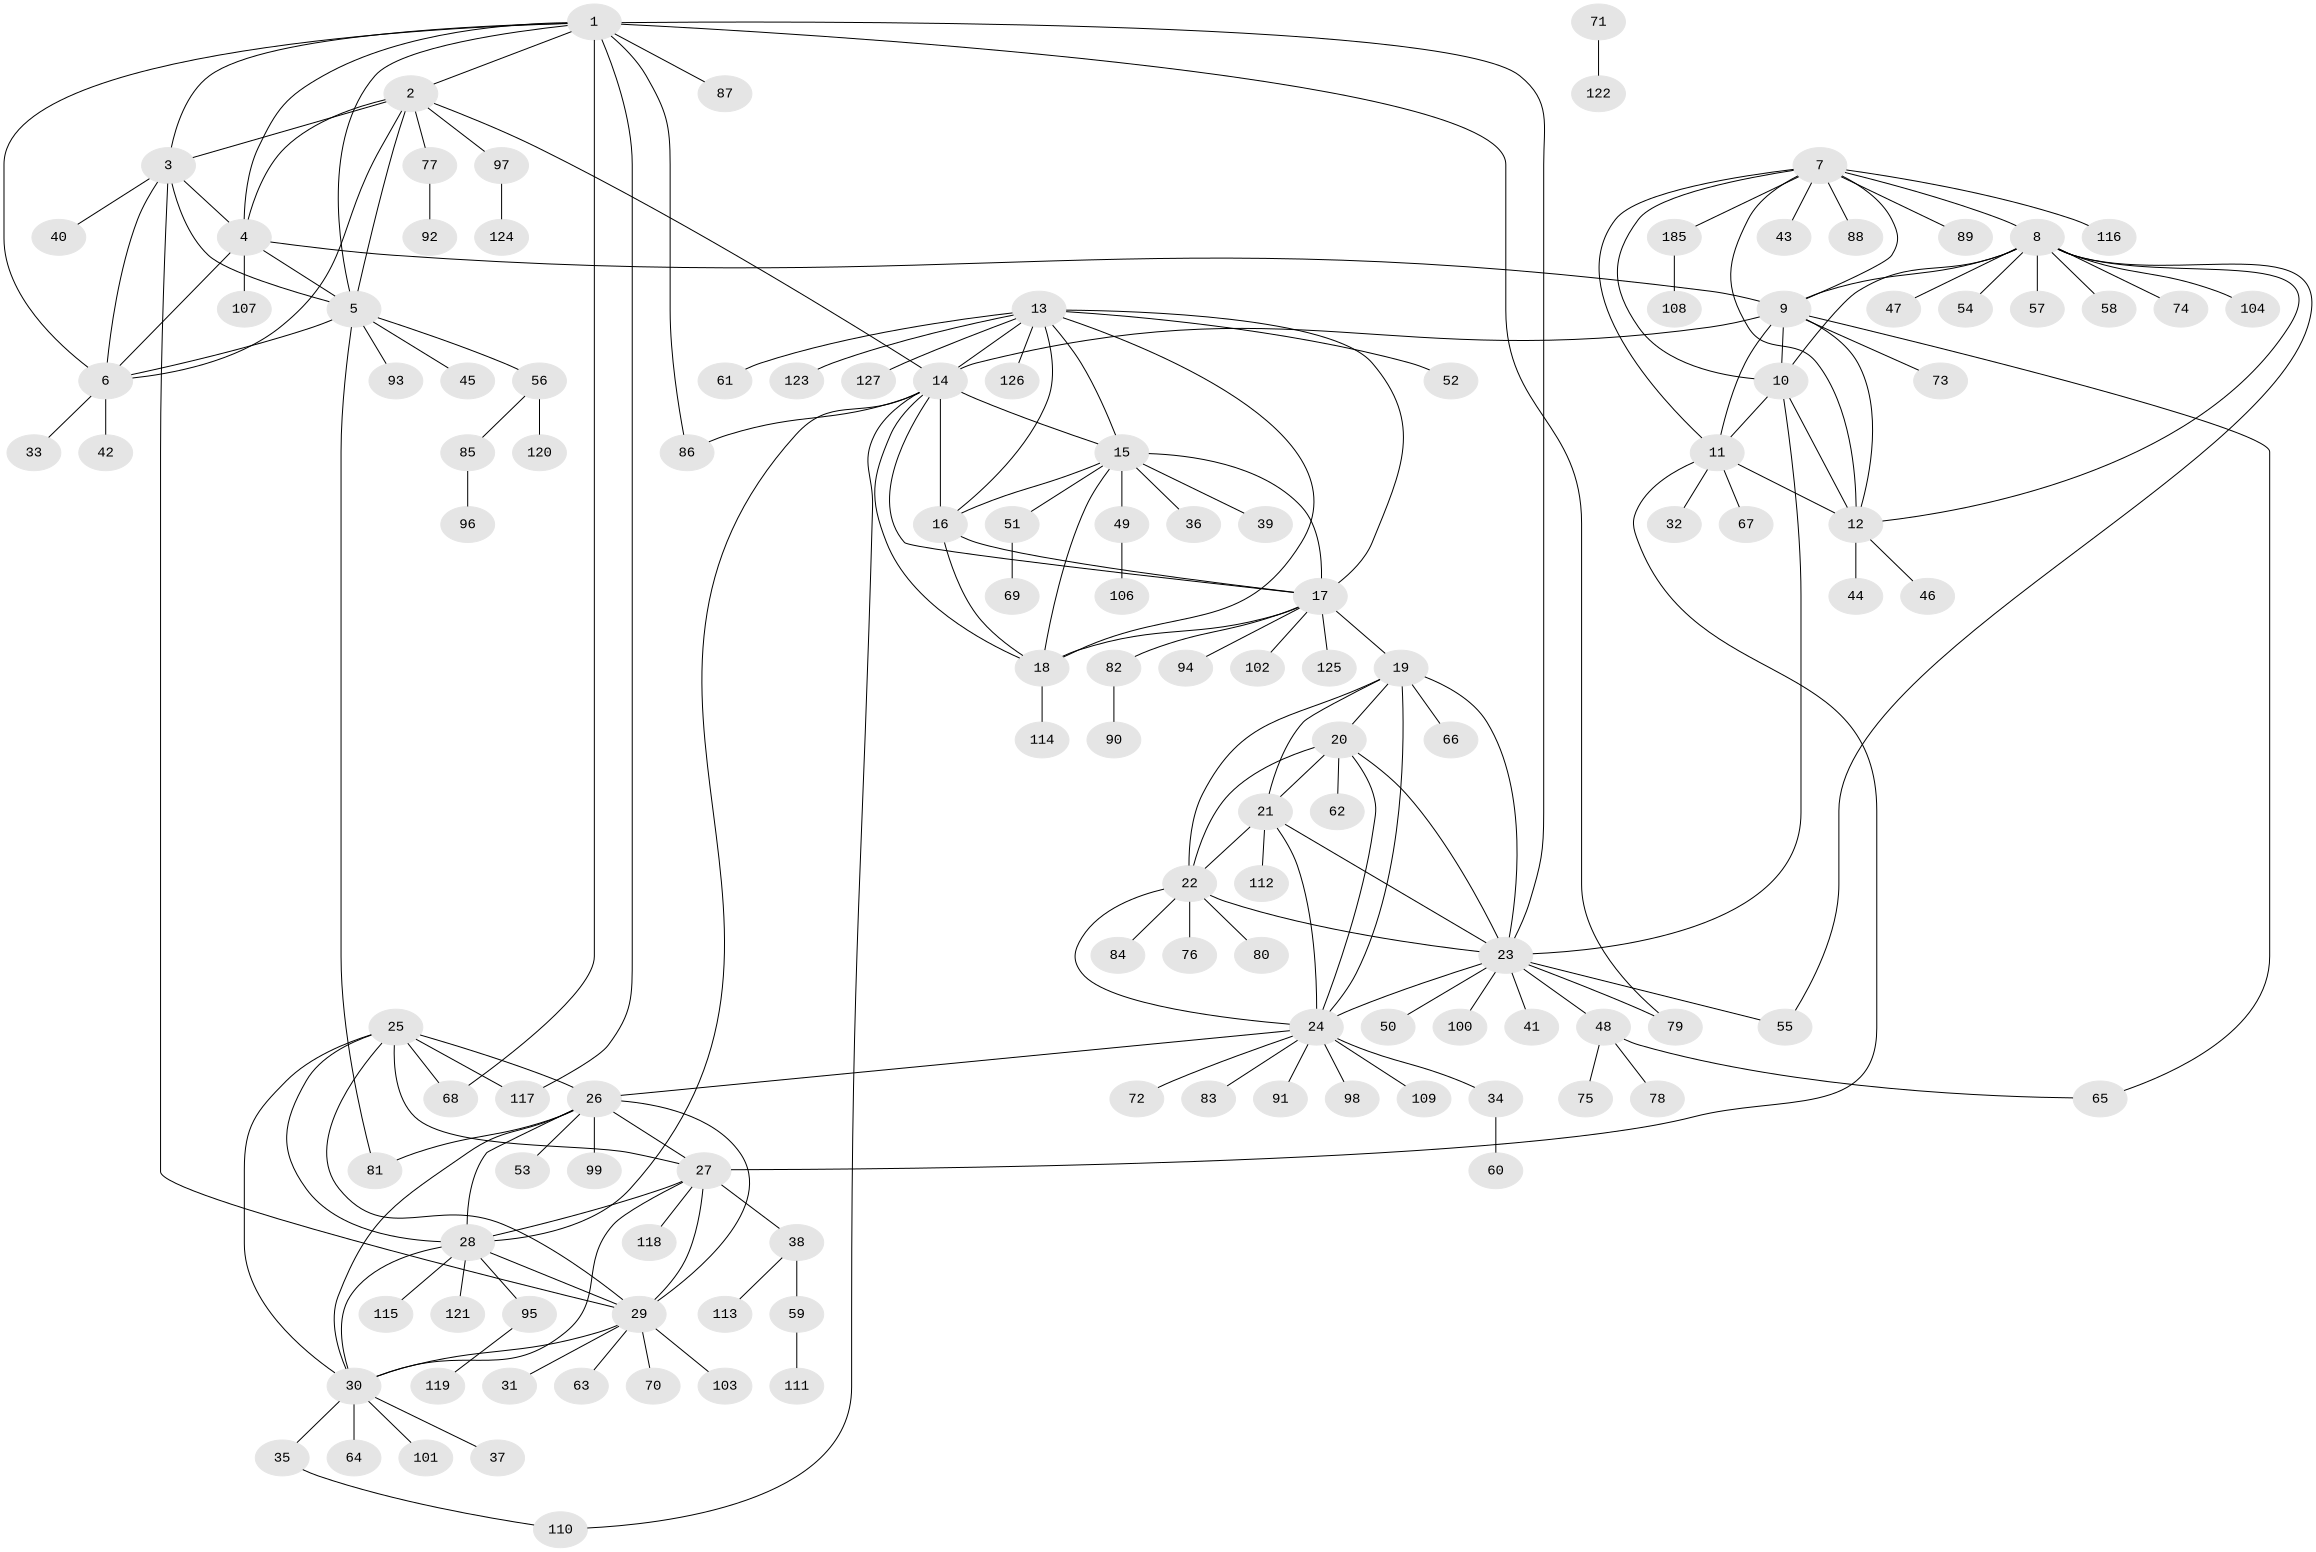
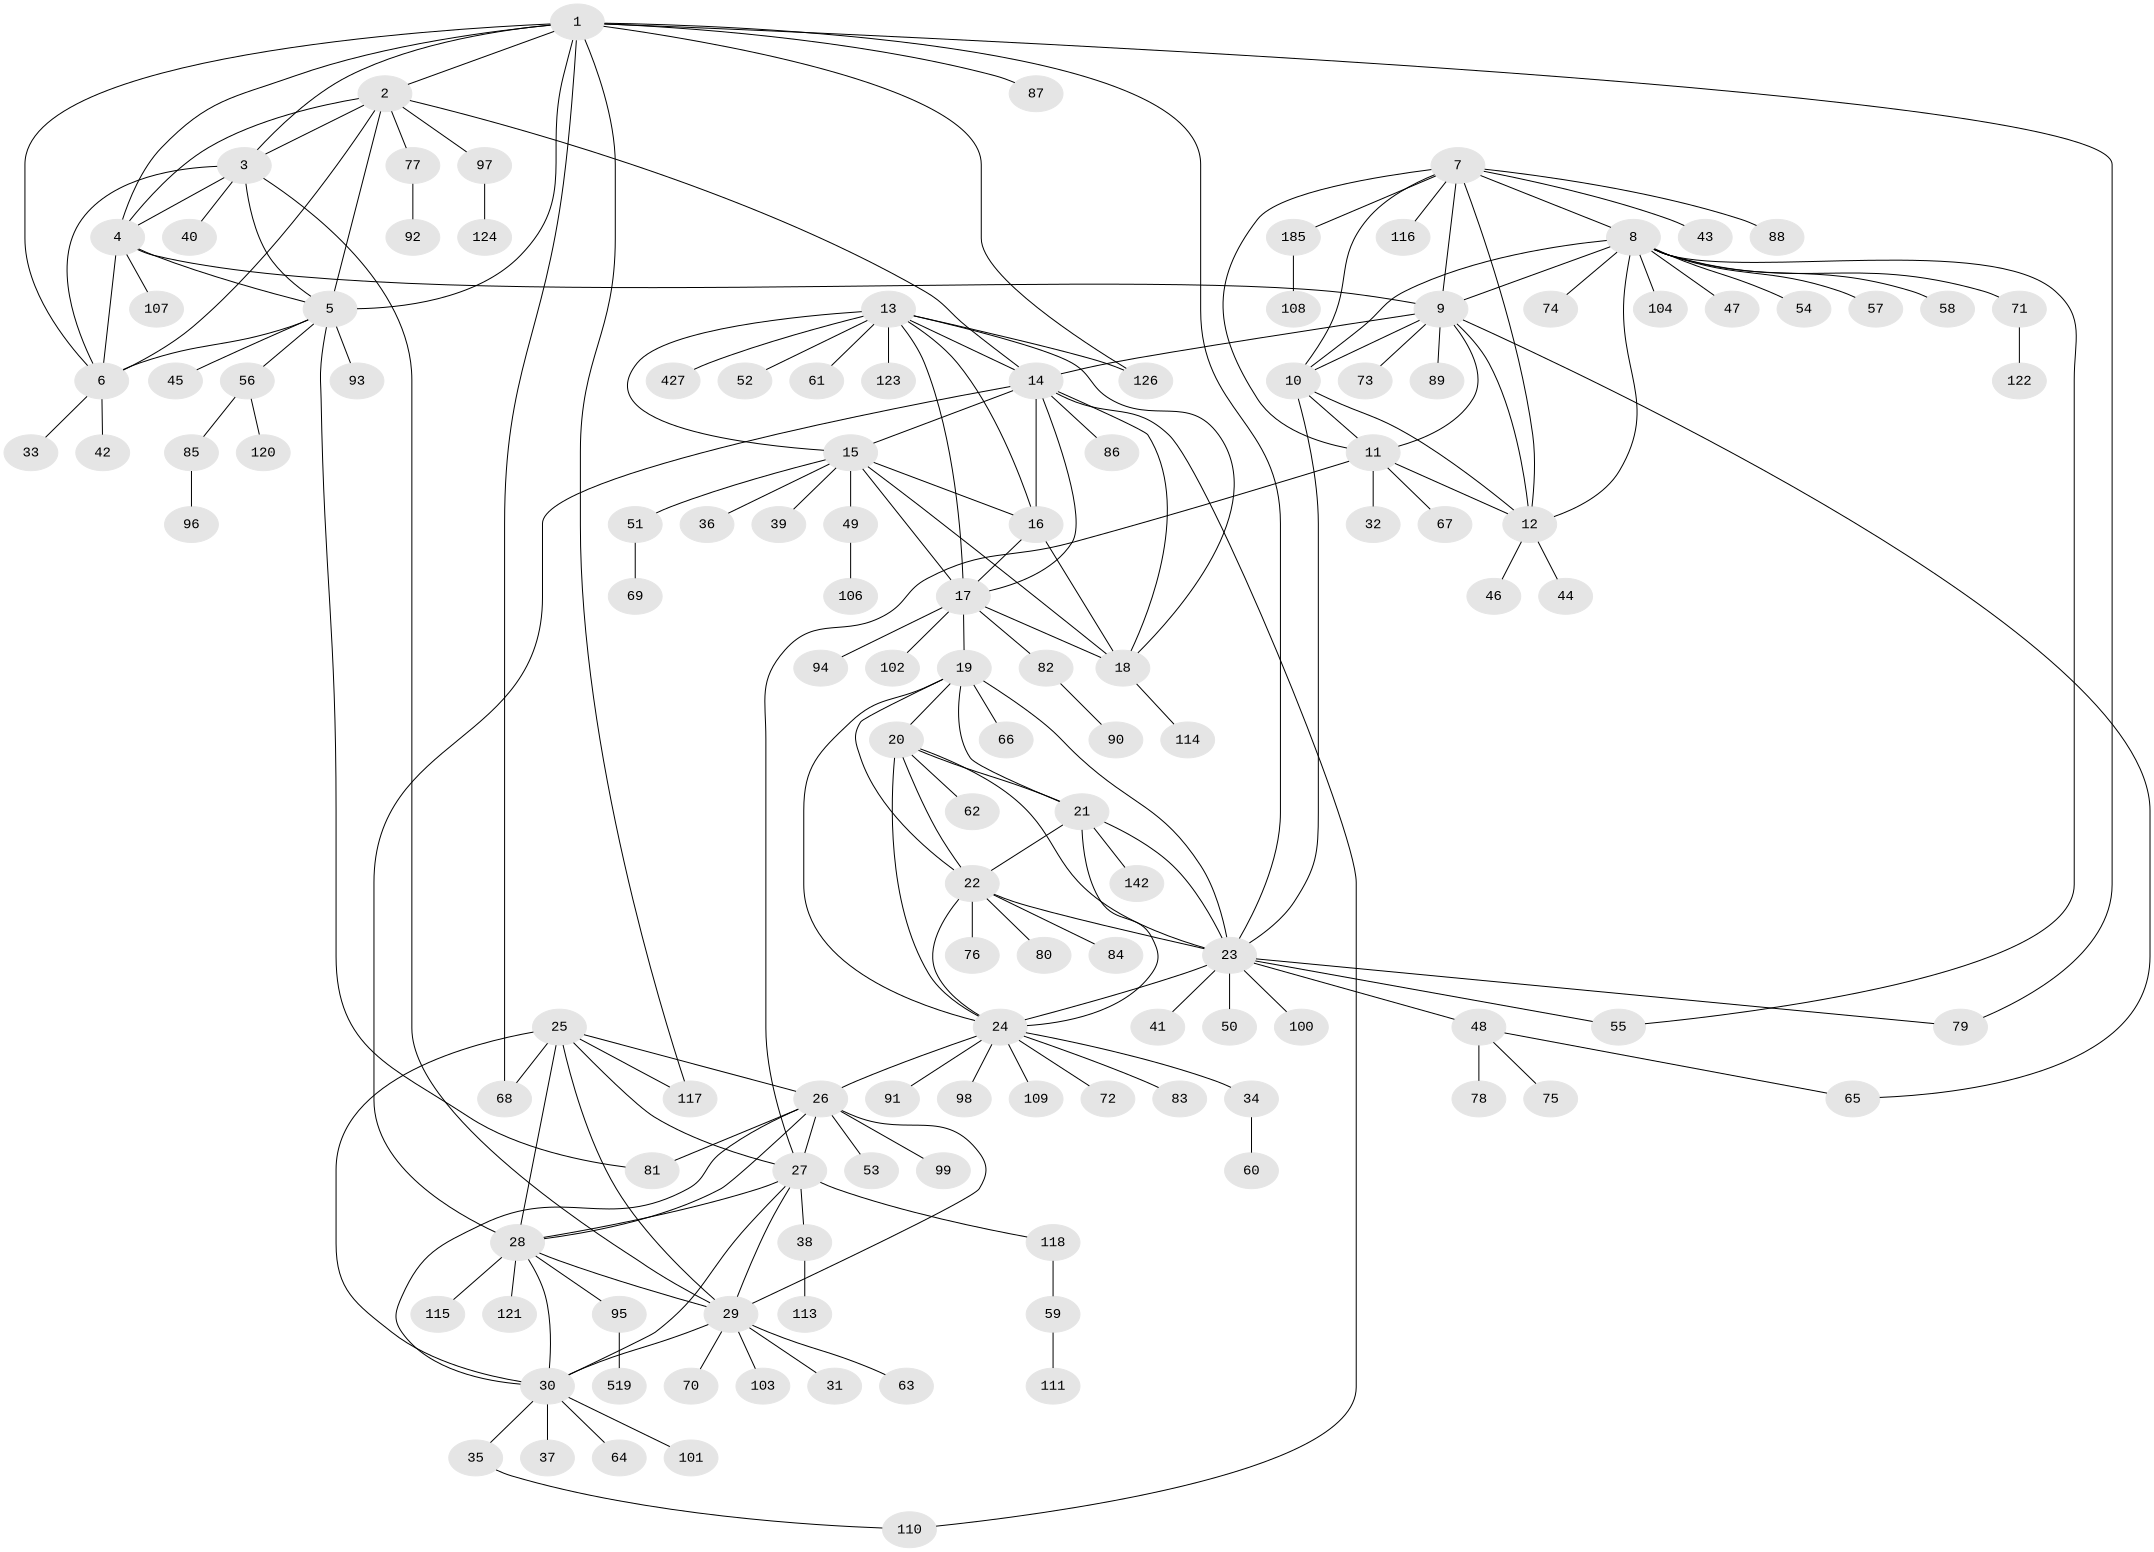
(1893, 201) -> (1439, 345)
(670, 227) -> (936, 112)
none -> (1861, 273)
(869, 381) -> (673, 381)
(1329, 668) -> none
(1261, 884) -> (1137, 884)
(797, 1279) -> (1053, 1279)
(438, 1386) -> (619, 1386)
